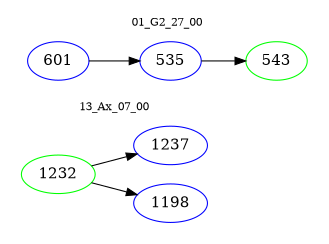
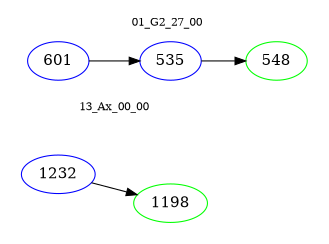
(277, 61) -> (277, 61)
(114, 107) -> (114, 107)
(171, 145) -> none
(58, 174) -> (58, 174)
(171, 203) -> (171, 203)
